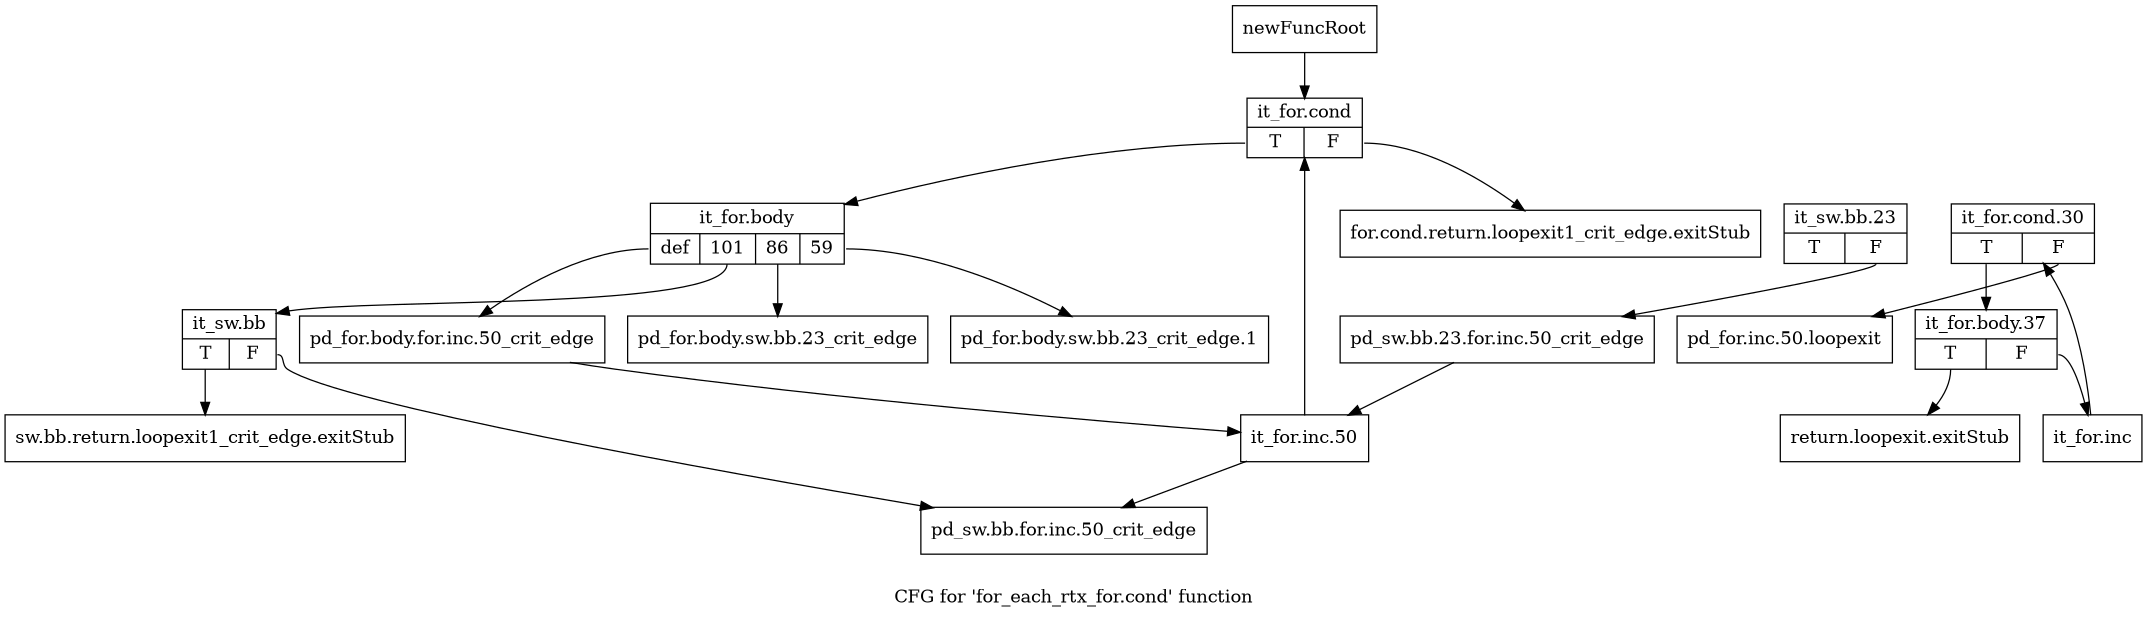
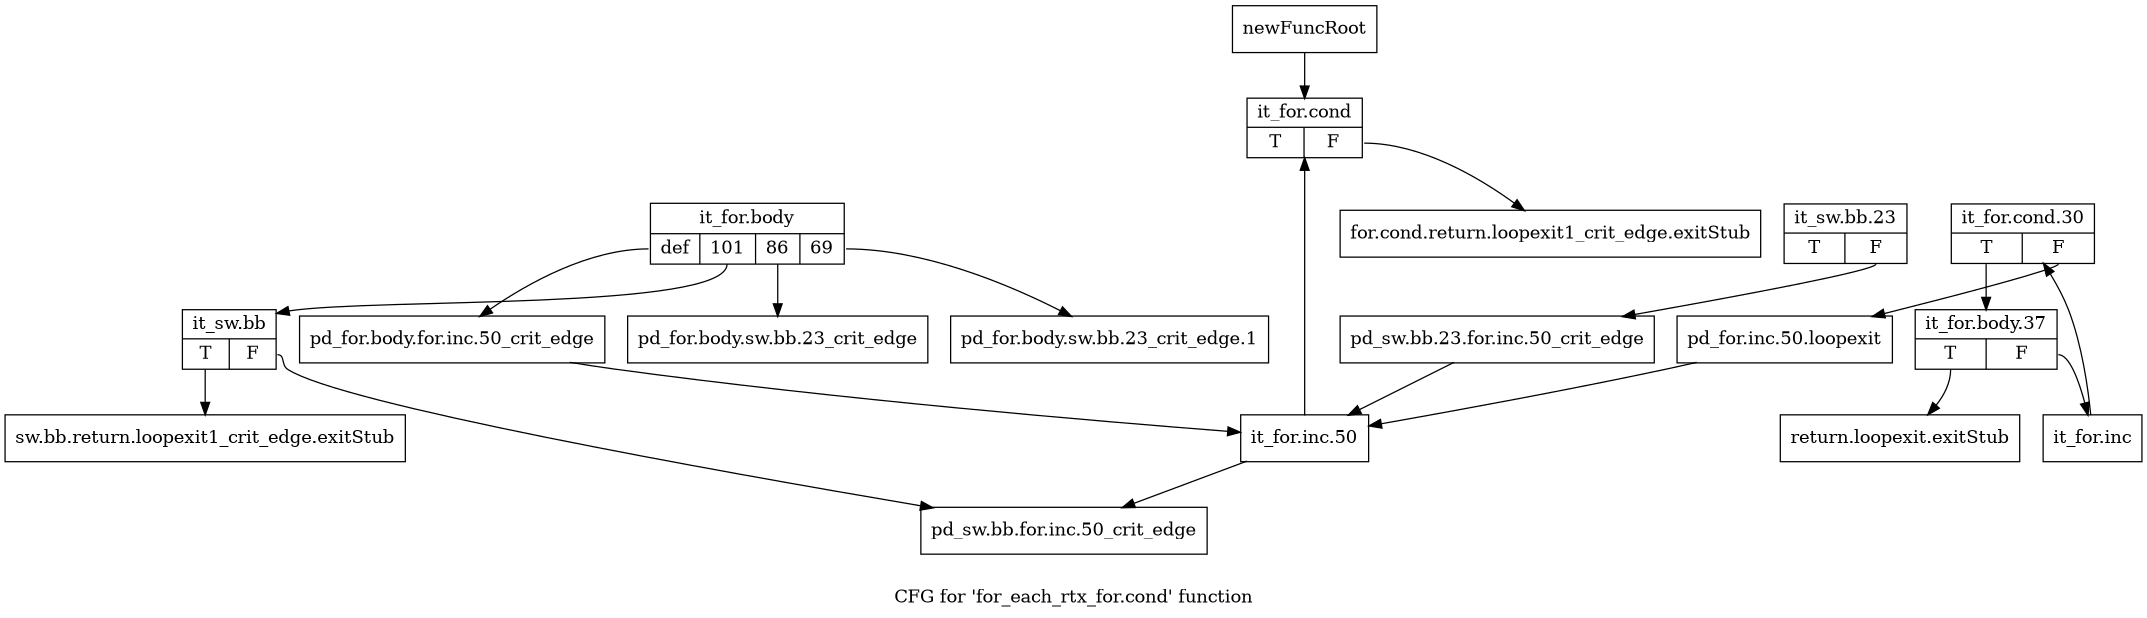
(1050, 161) -> none
(822, 248) -> (822, 248)
none -> (1539, 395)
